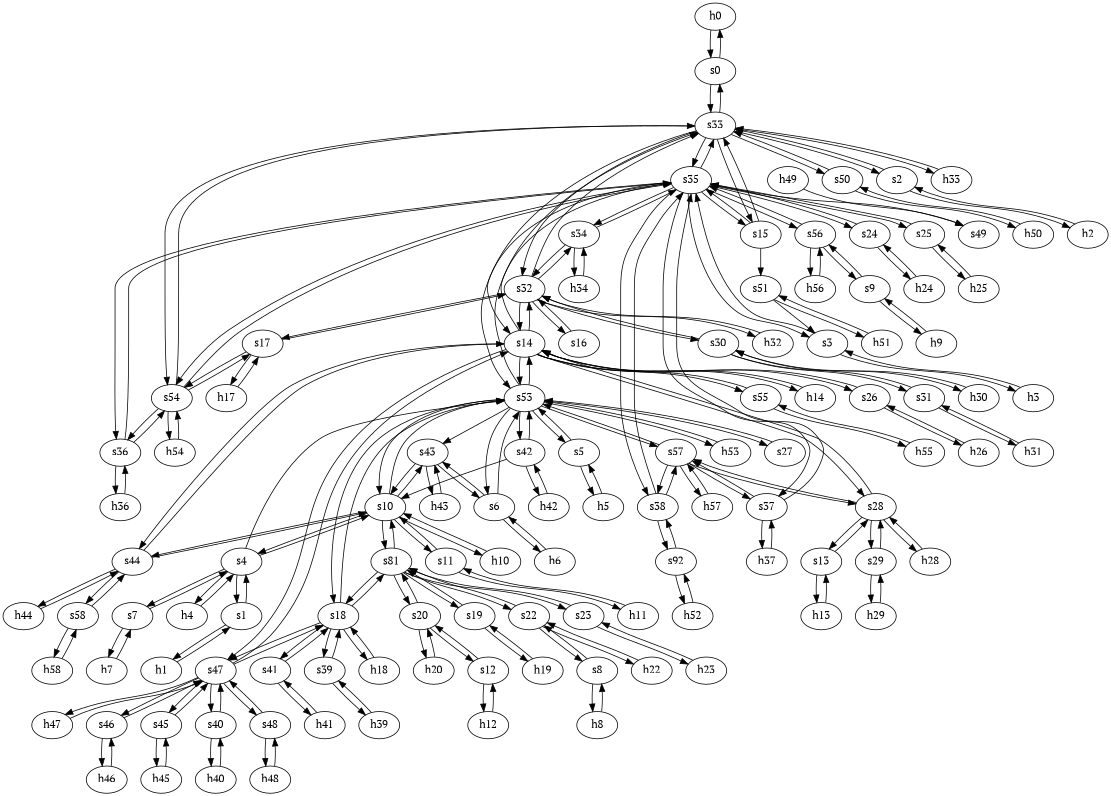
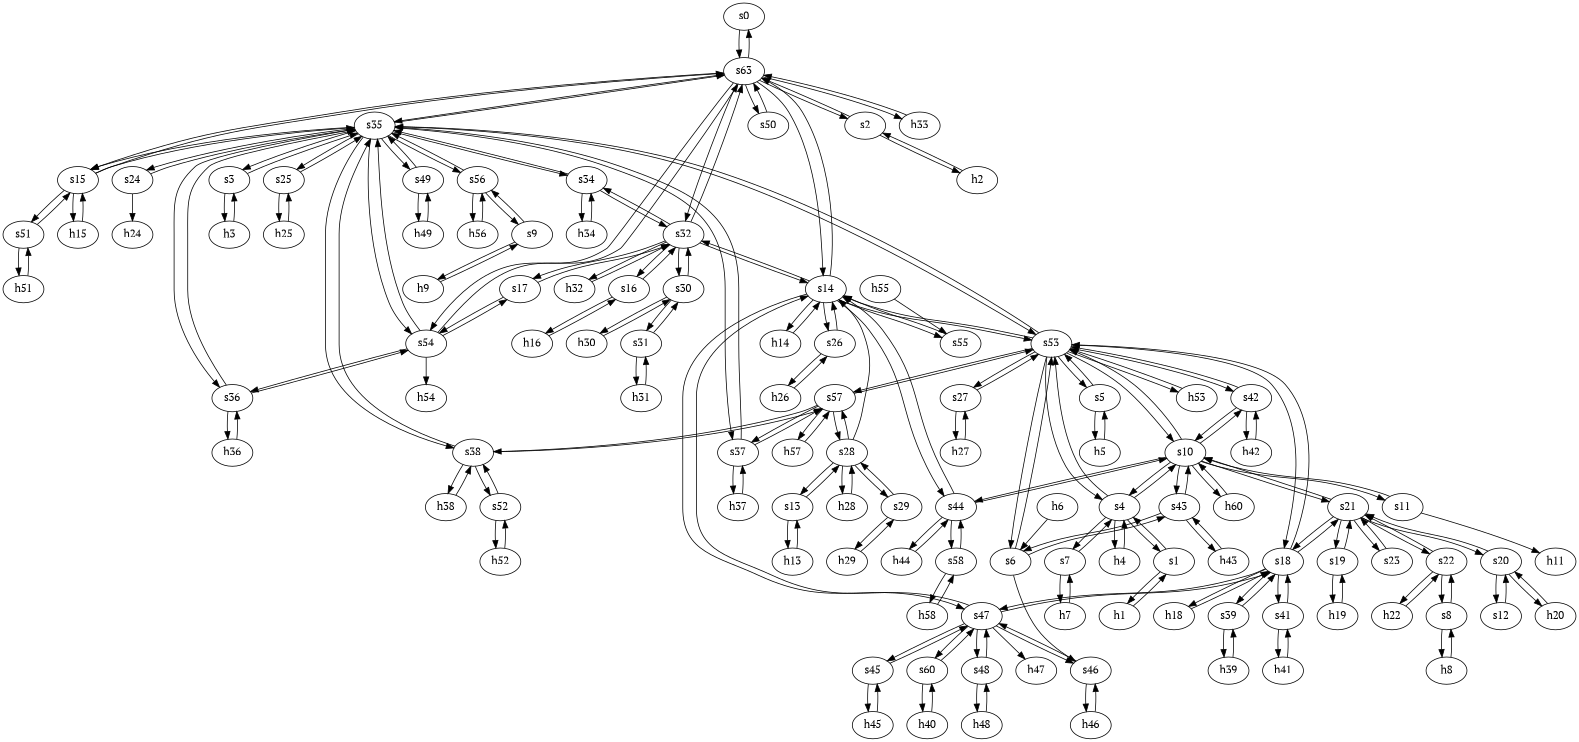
(715, 17) -> none
(715, 126) -> (744, 71)
none -> (405, 154)
none -> (418, 203)
none -> (78, 235)
(1033, 235) -> none
(903, 263) -> none
(791, 314) -> (51, 212)
none -> (532, 344)
(226, 398) -> none
(707, 407) -> none
(479, 424) -> (1053, 434)
(836, 426) -> none
(179, 429) -> none
none -> (1218, 430)
none -> (961, 453)
none -> (446, 507)
(519, 534) -> (1033, 622)
(391, 562) -> (1348, 507)
(500, 562) -> (1234, 507)
(676, 562) -> (500, 507)
(548, 589) -> none
(706, 671) -> none
(132, 699) -> none
(216, 725) -> (927, 671)
(488, 725) -> none
